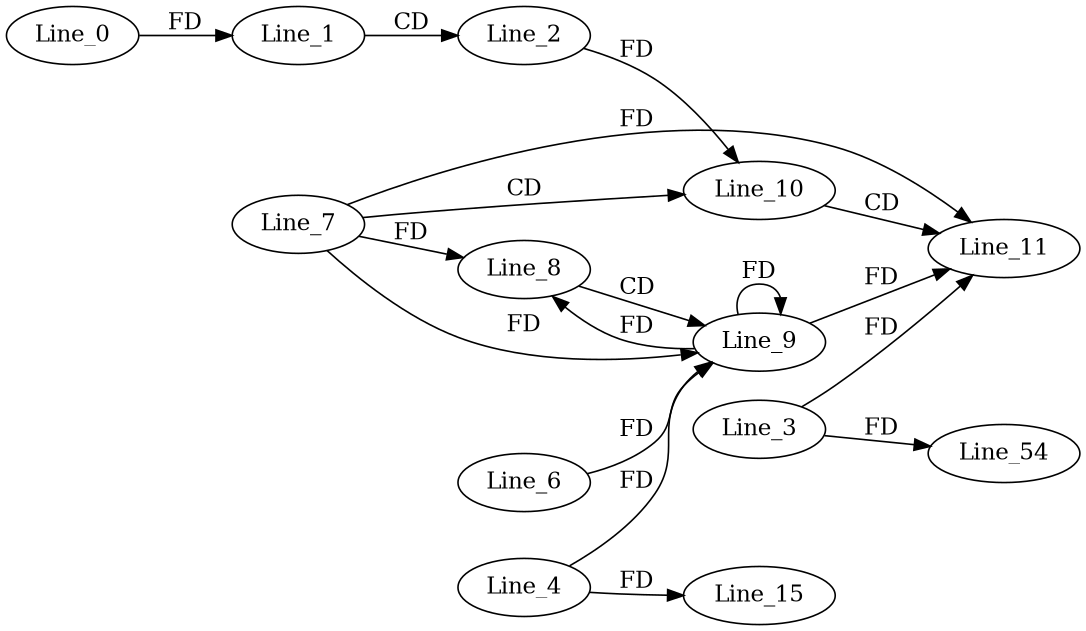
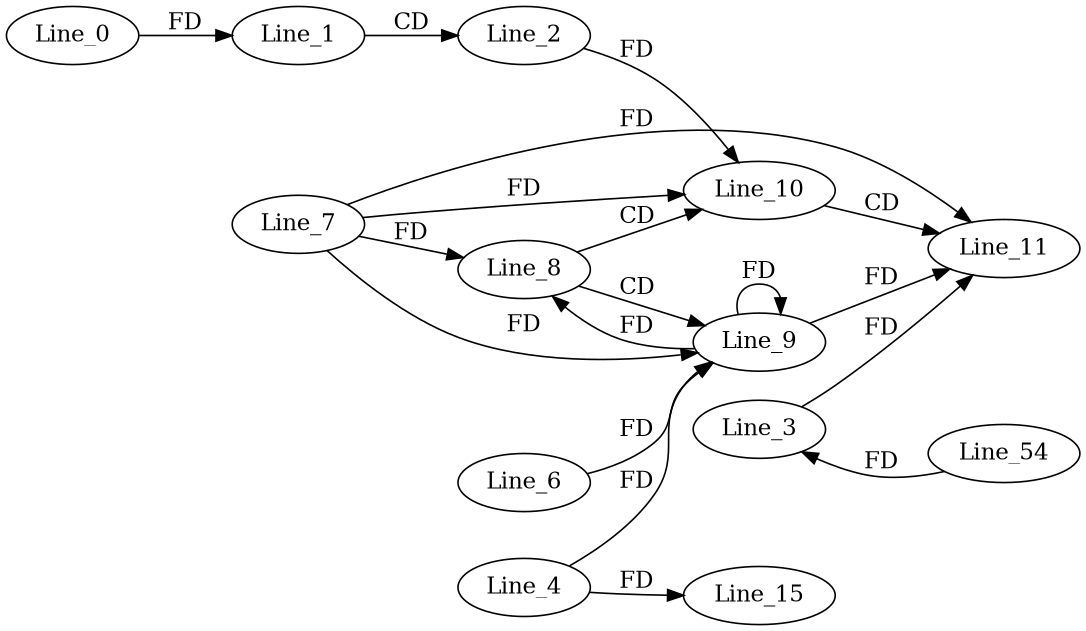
(524, 190) -> (524, 190)
none -> (632, 233)
(869, 440) -> (879, 477)
